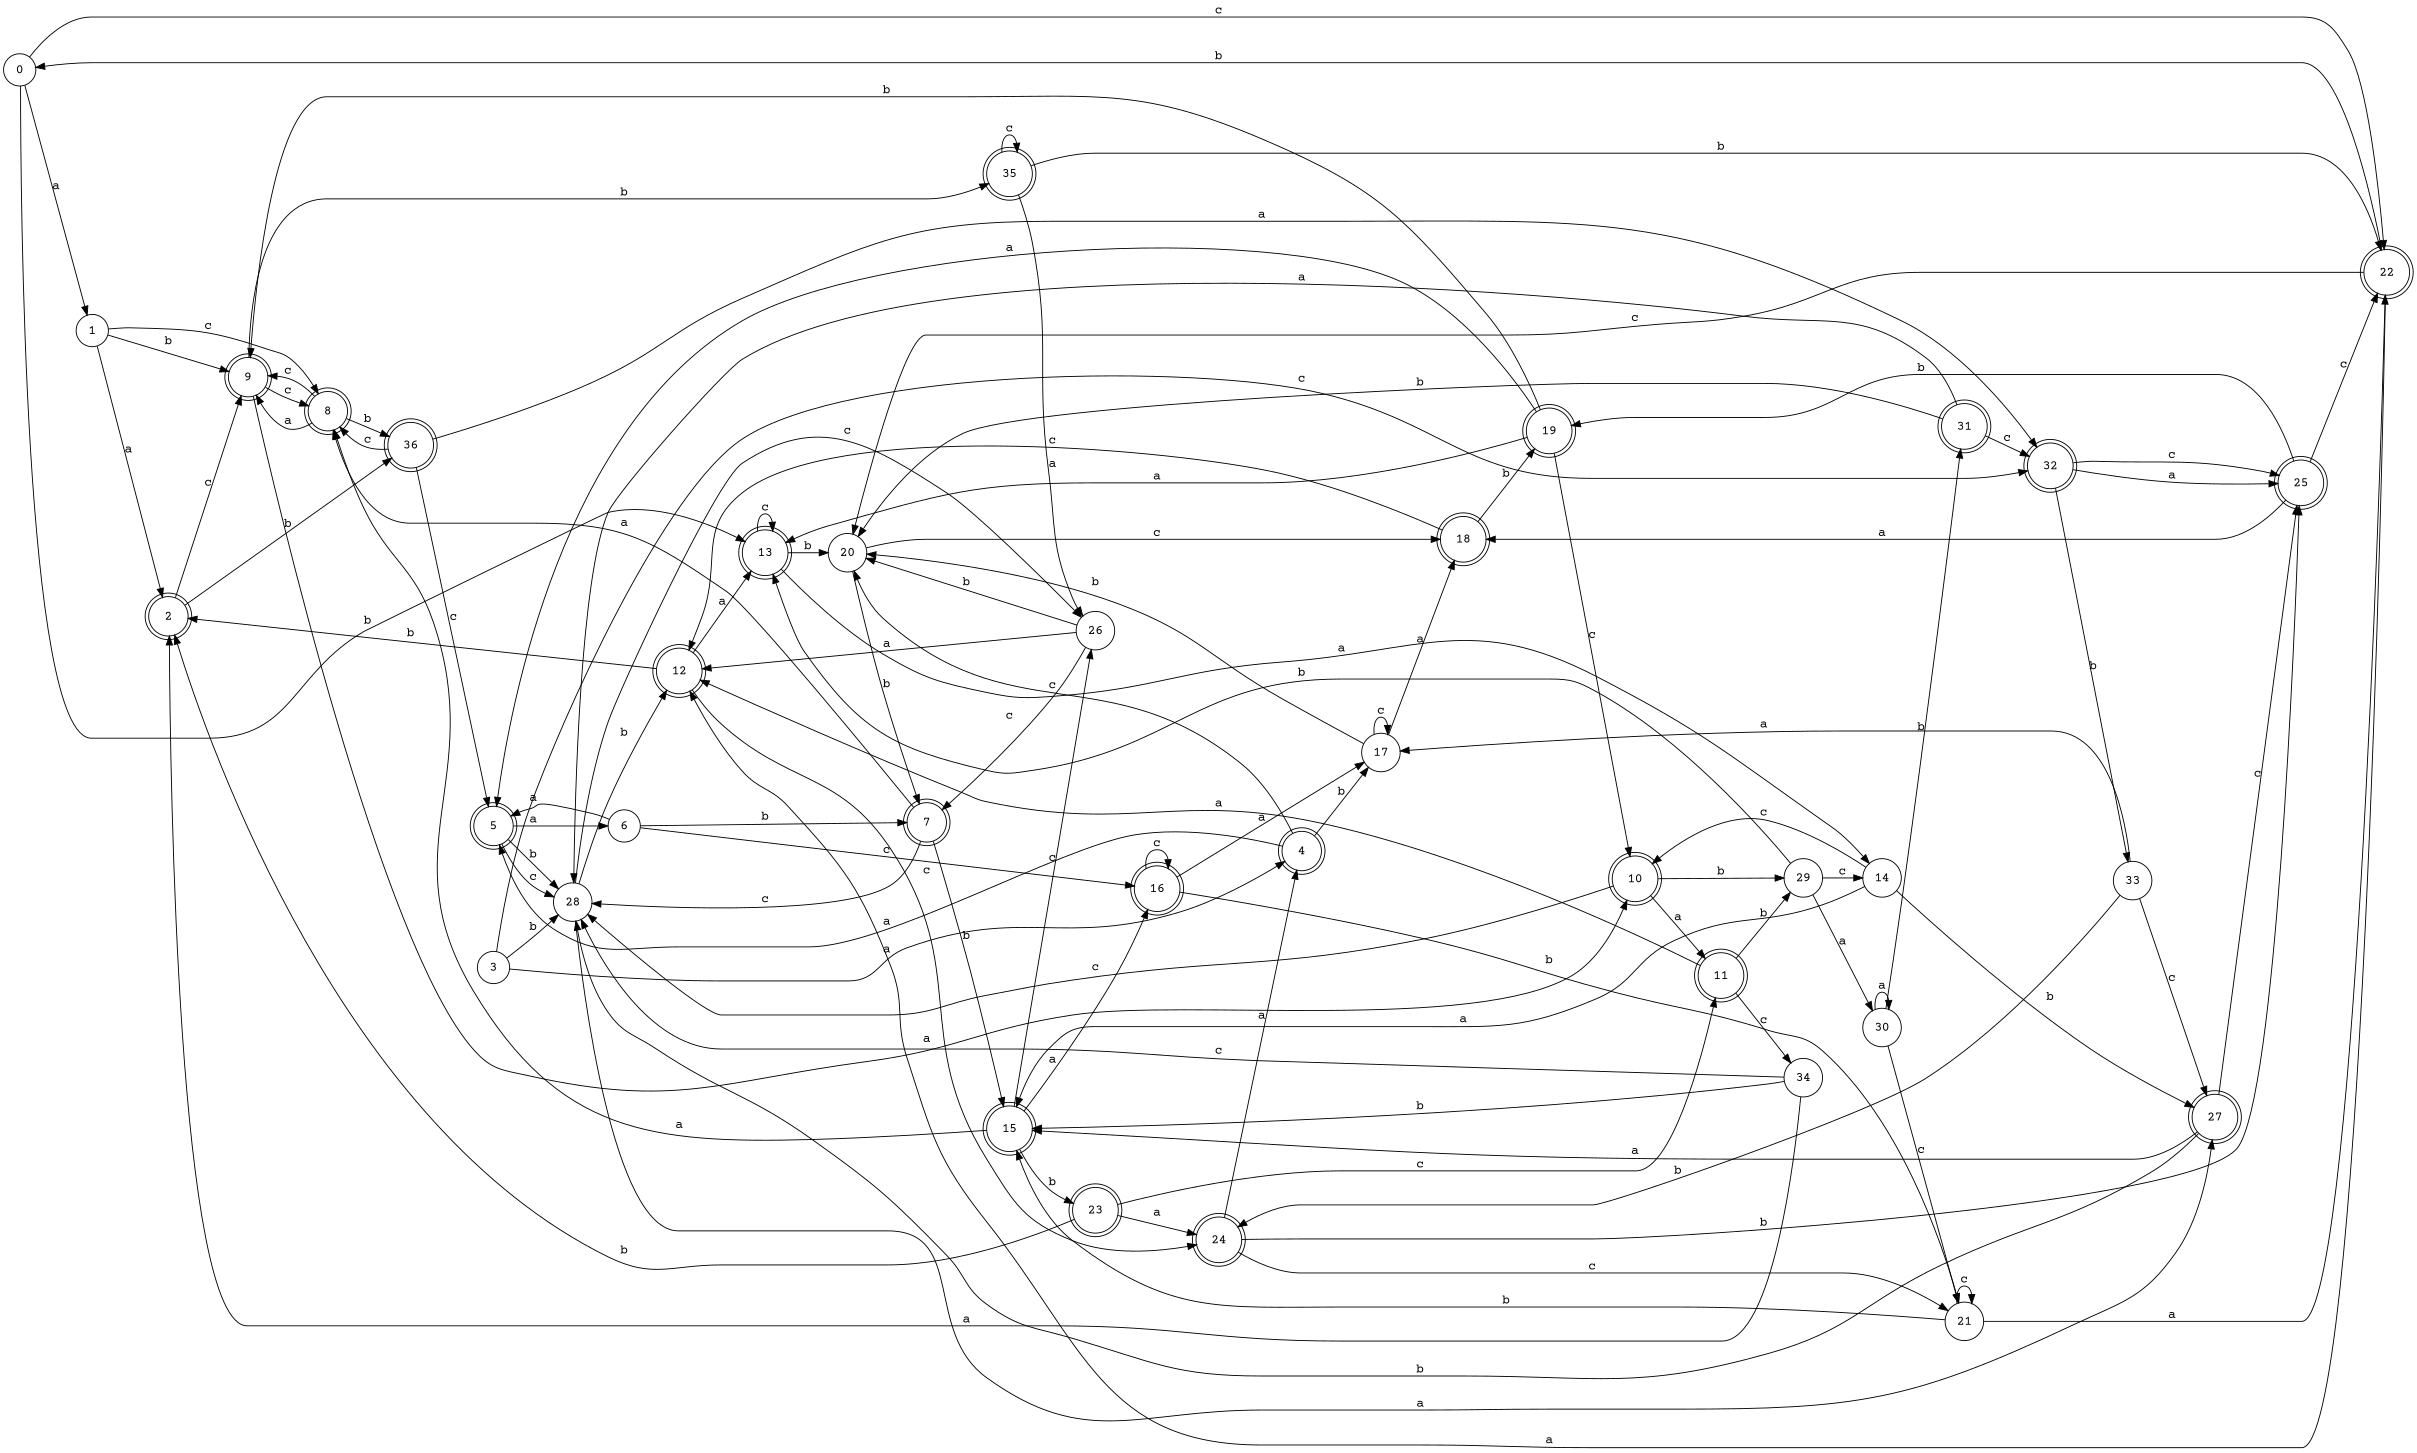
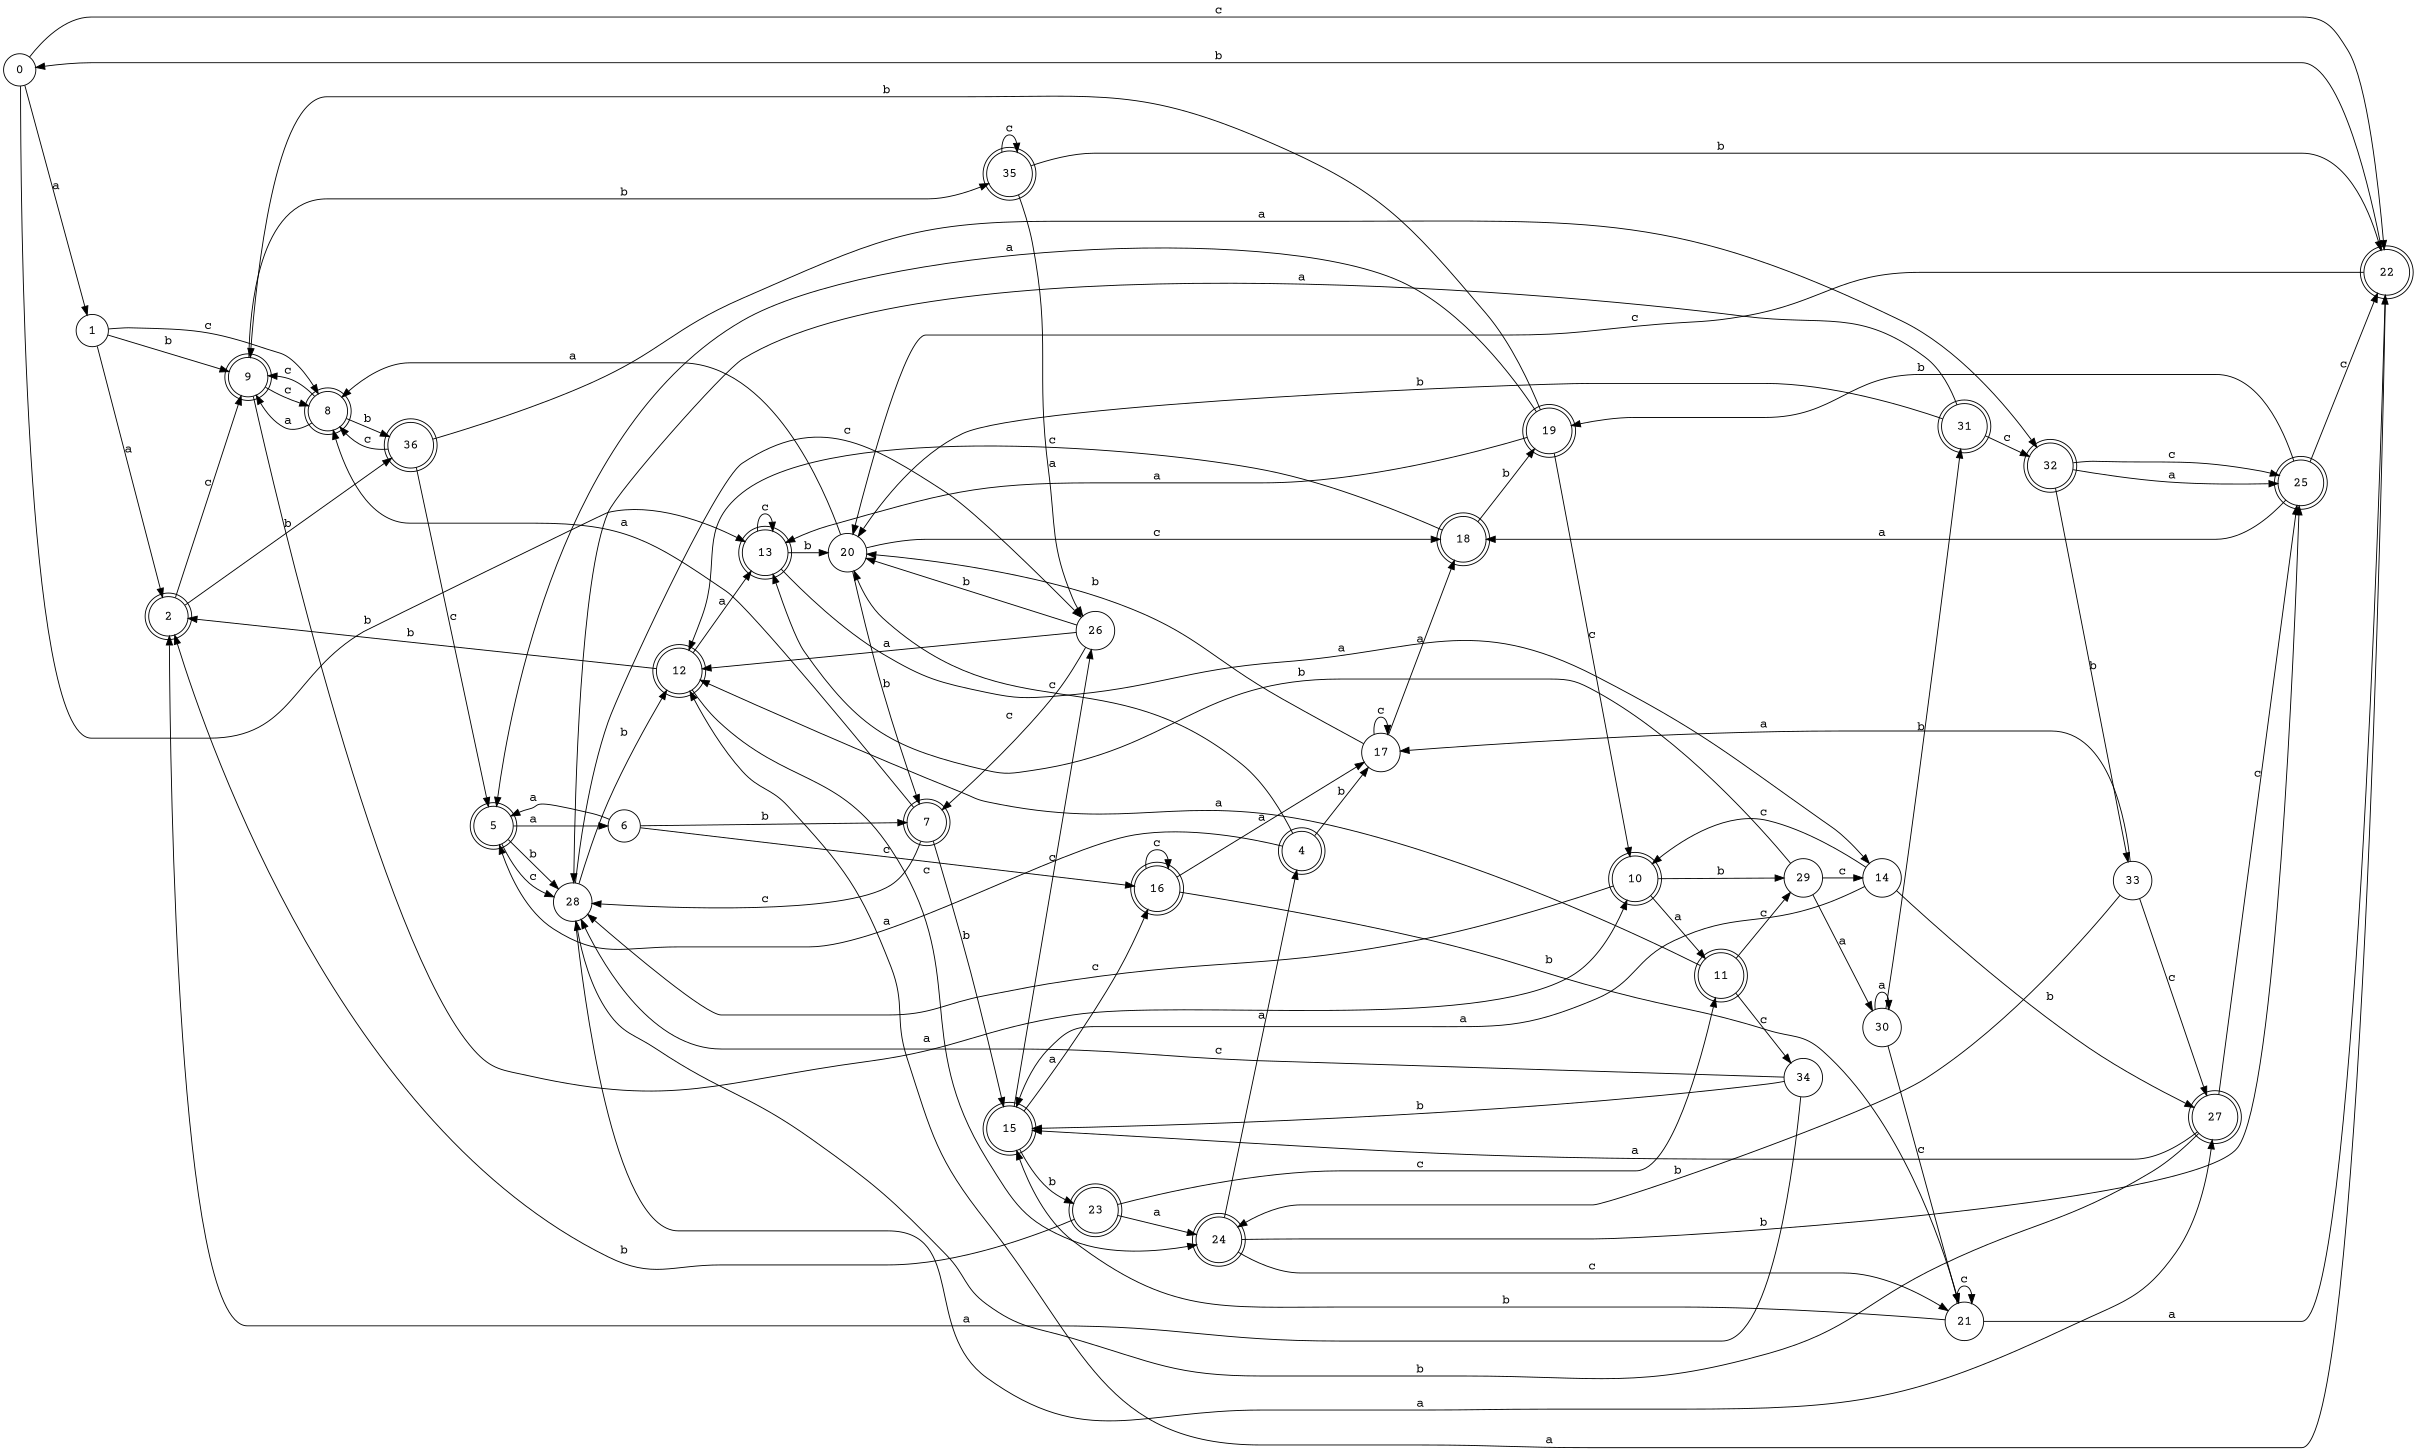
(1764, 913) -> (1764, 913)
(494, 967) -> none
(470, 983) -> (650, 363)
